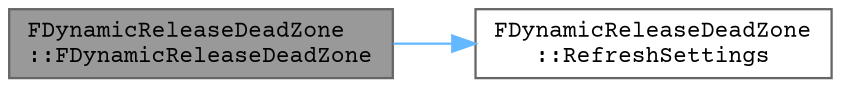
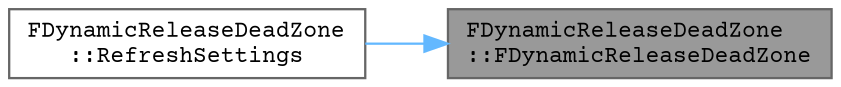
(422, 44) -> (395, 44)
